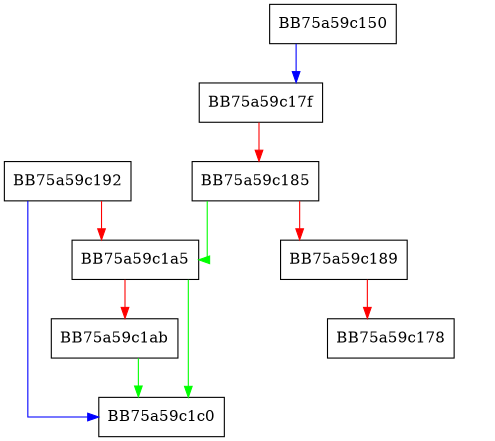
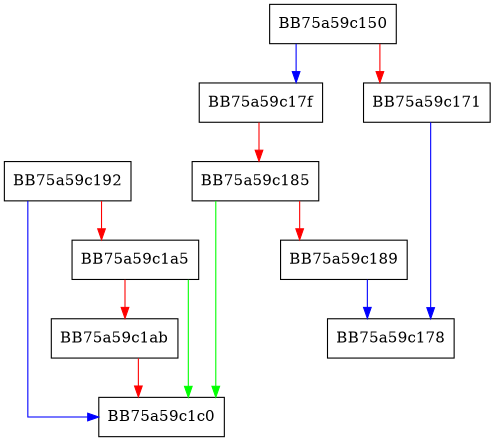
none -> (427, 103)
(207, 231) -> (216, 294)
(367, 294) -> (367, 294)
(138, 372) -> (138, 372)
